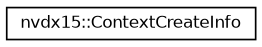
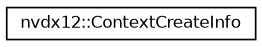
(131, 24) -> (131, 24)
